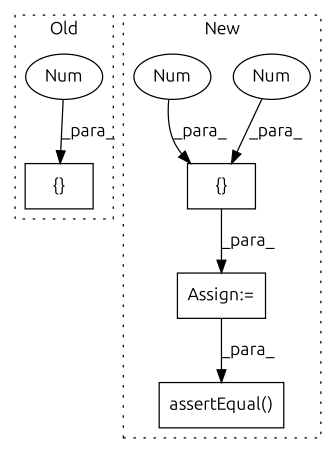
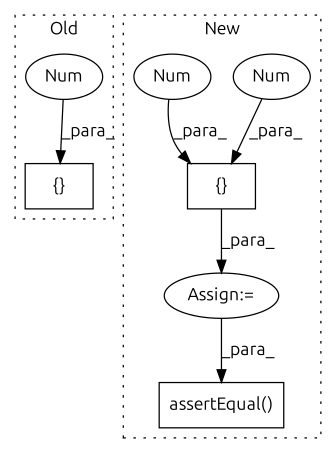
(221, 296) -> (221, 296)
